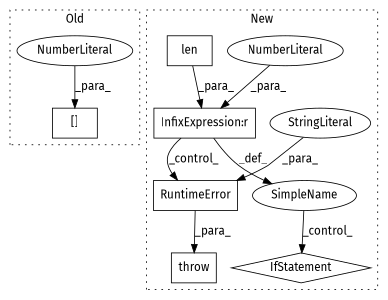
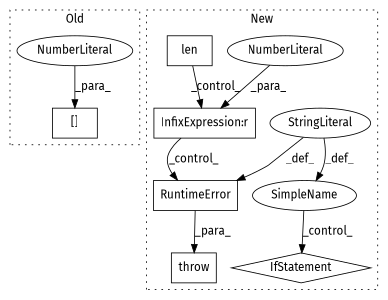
(216, 87) -> (216, 87)
(300, 159) -> (300, 159)
(236, 163) -> (325, 156)
